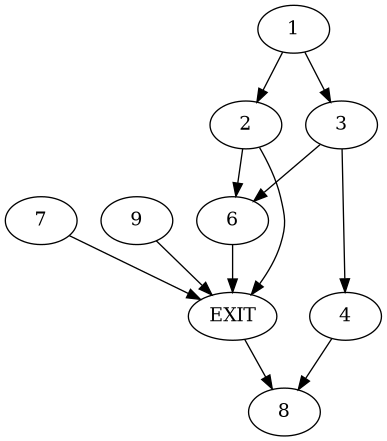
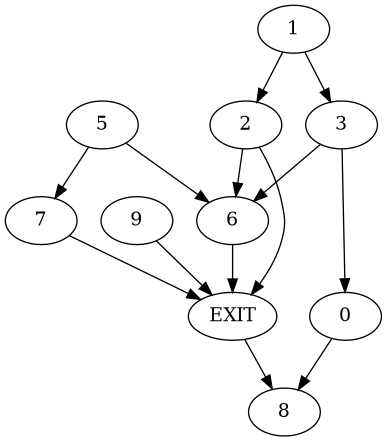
none -> (102, 125)
(346, 316) -> (346, 316)
